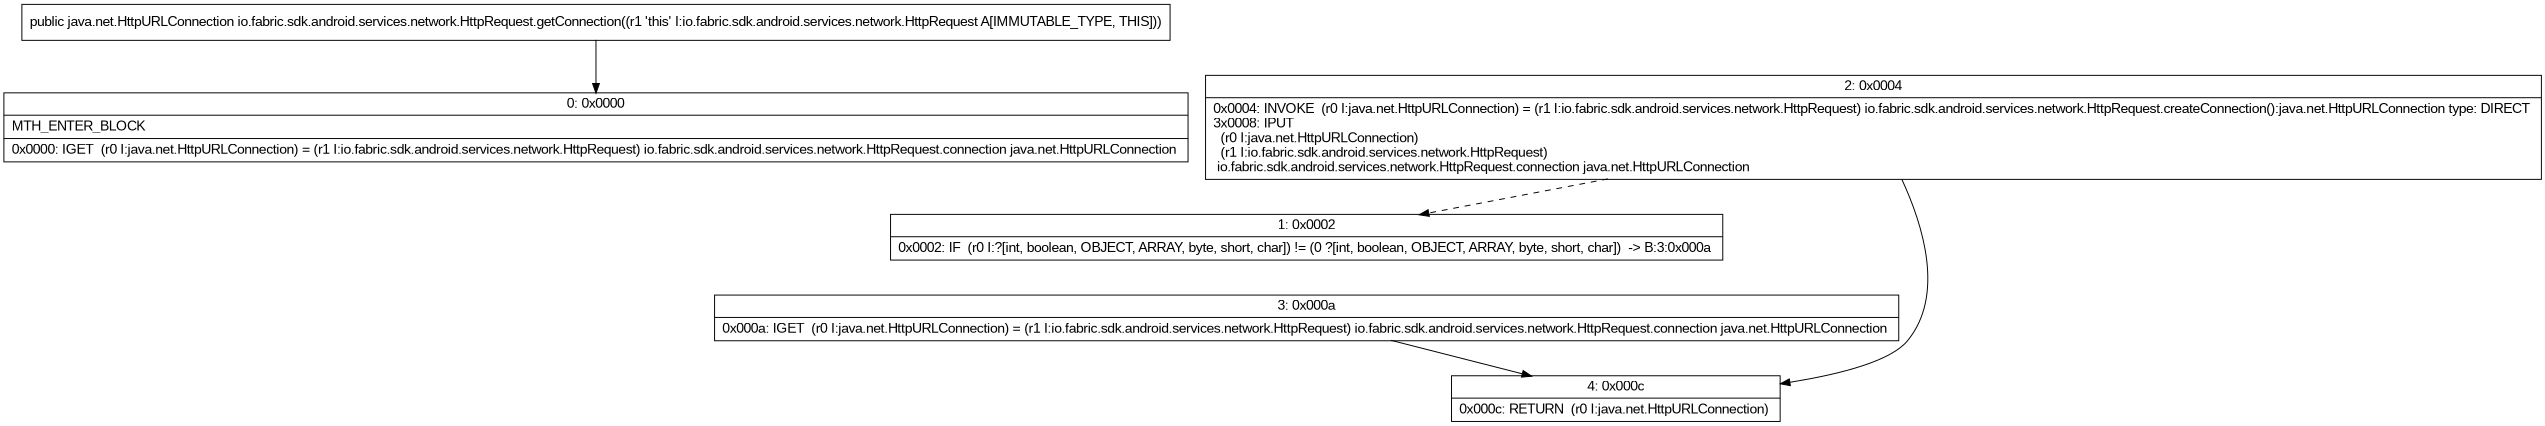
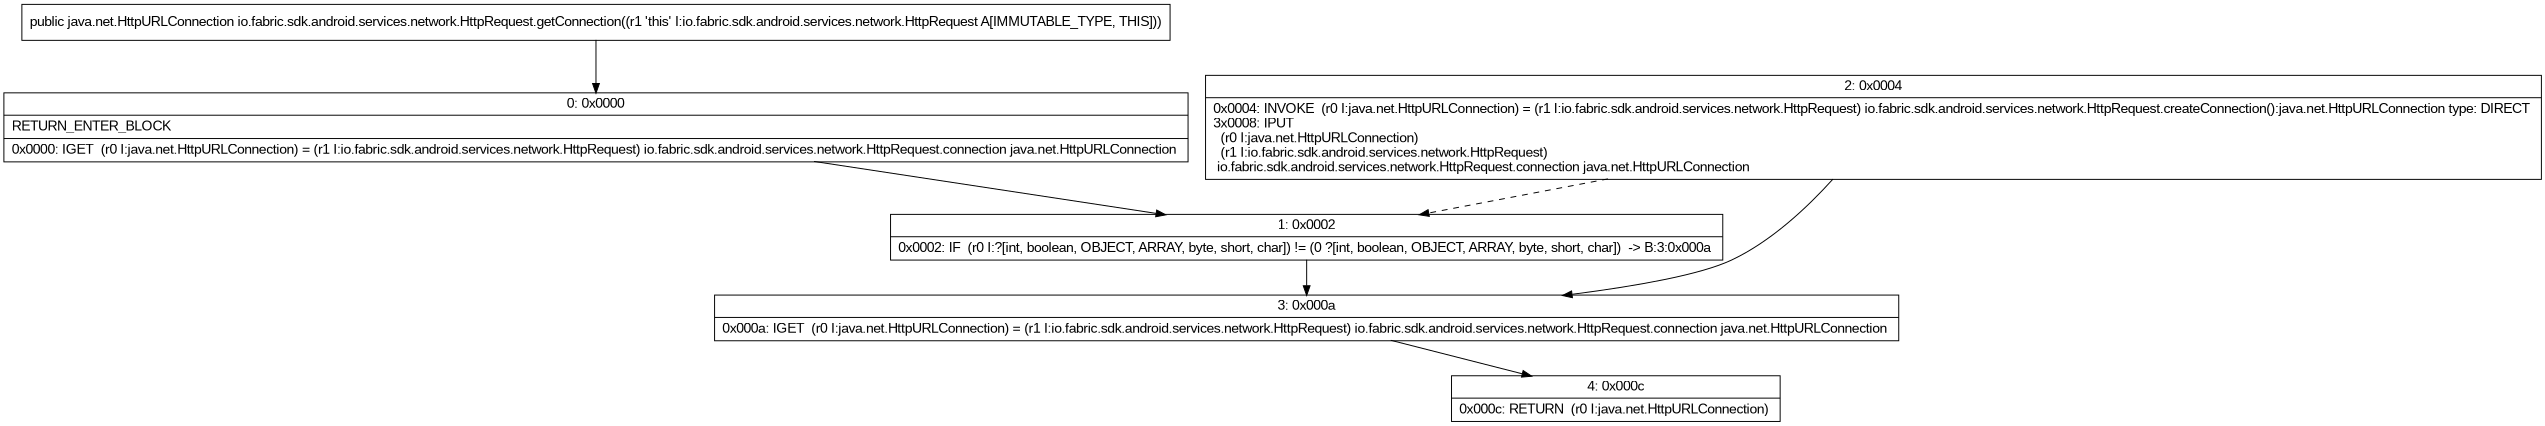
(79, 126) -> (91, 126)
none -> (985, 187)
none -> (1307, 273)
(1919, 322) -> (1716, 266)
